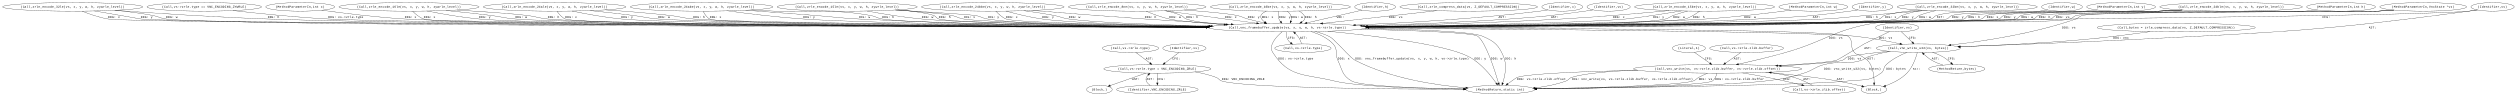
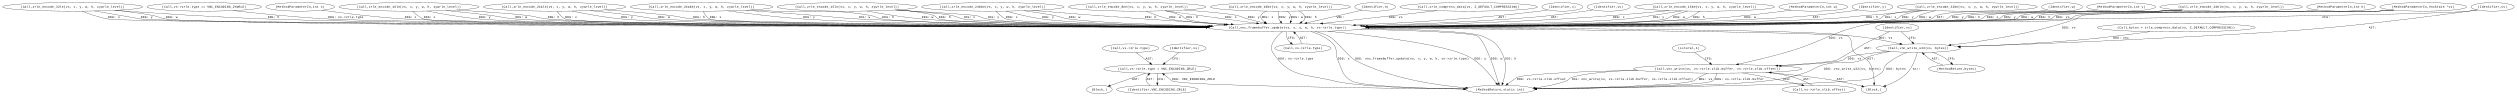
(1747, 48) -> none
(1328, 88) -> (1314, 87)
